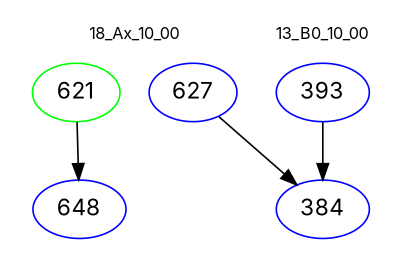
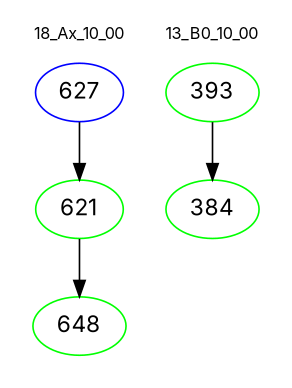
(323, 92) -> (213, 92)
(240, 135) -> (79, 143)
(79, 209) -> (79, 326)
(323, 209) -> (213, 209)
